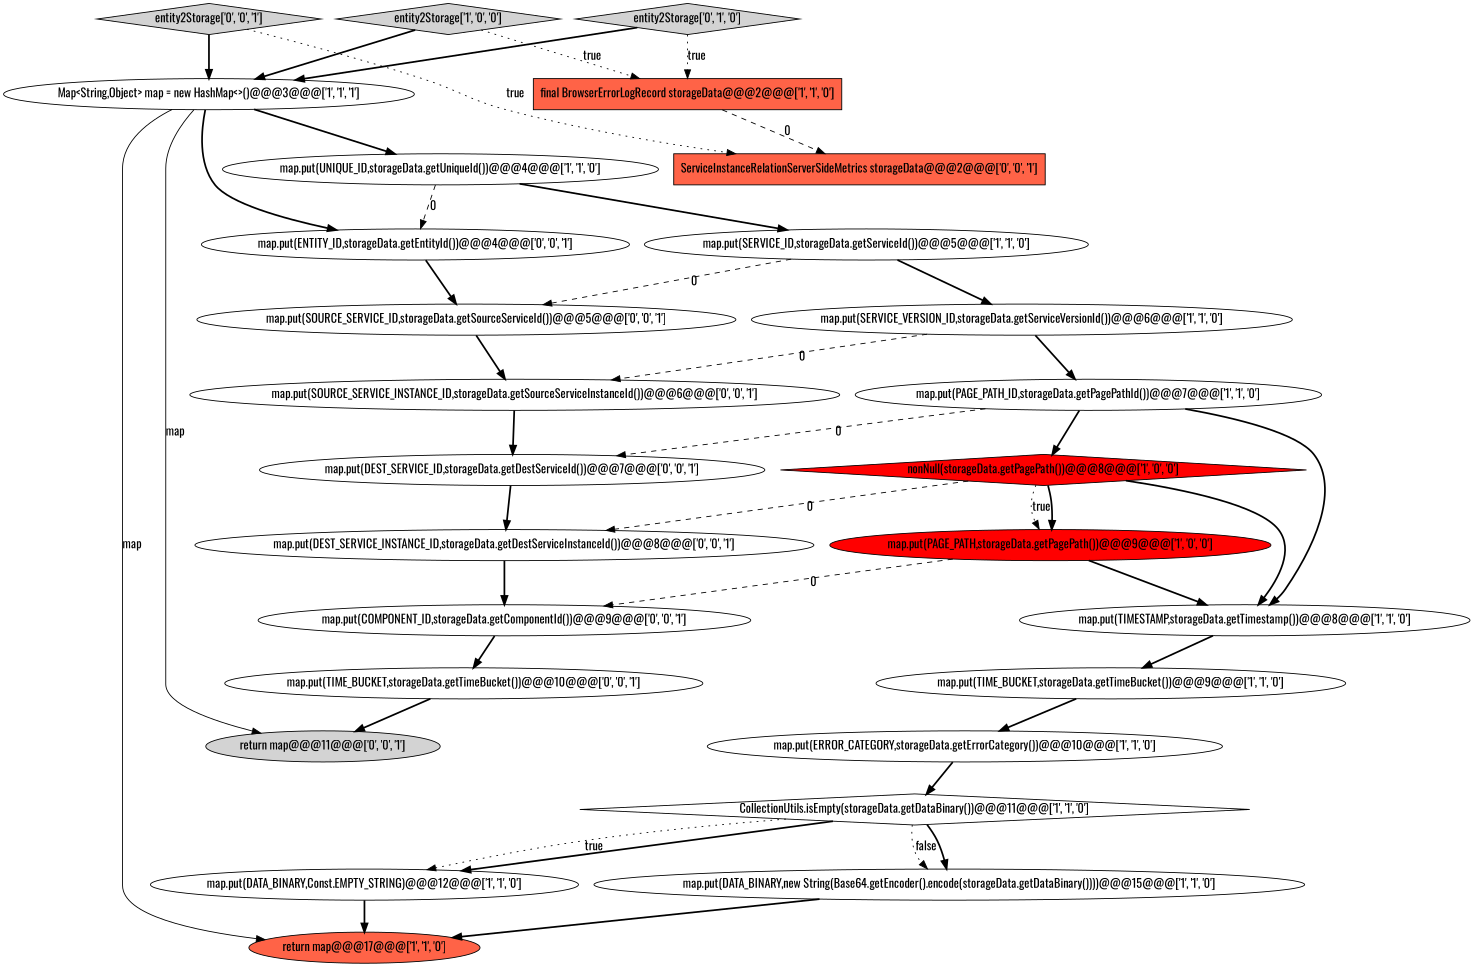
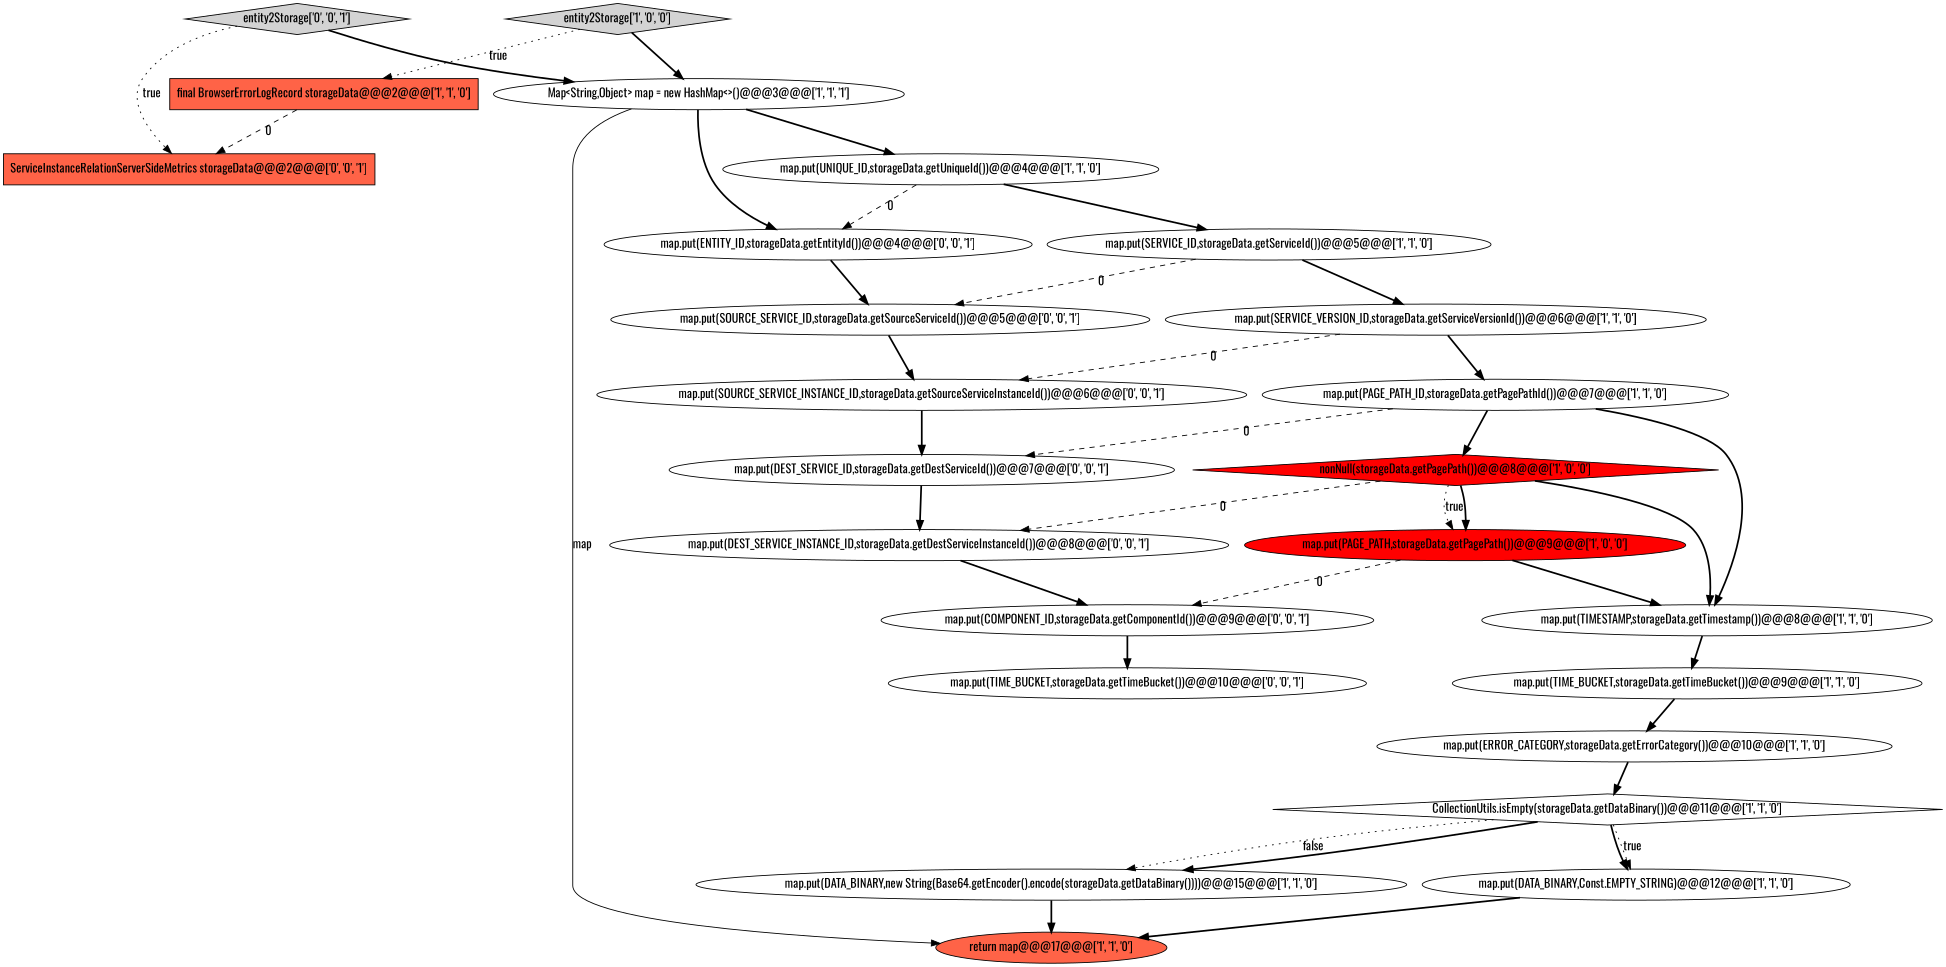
(688, 19) -> none
(323, 746) -> none
